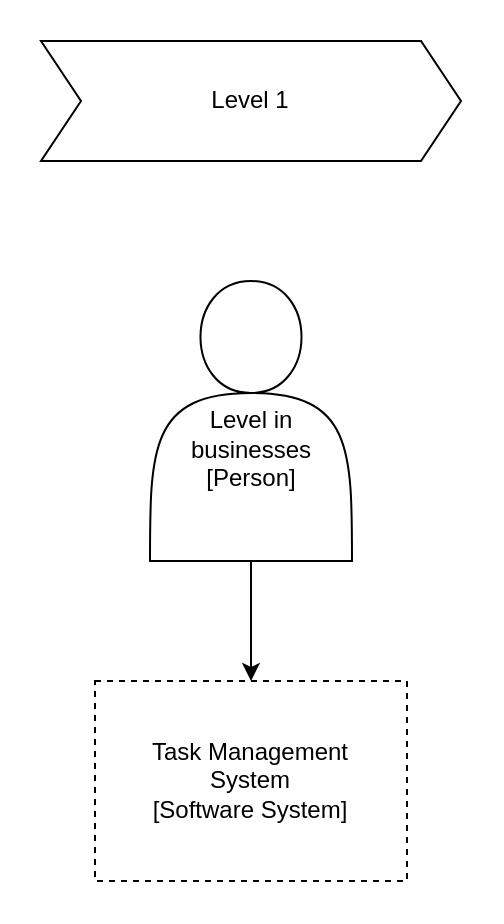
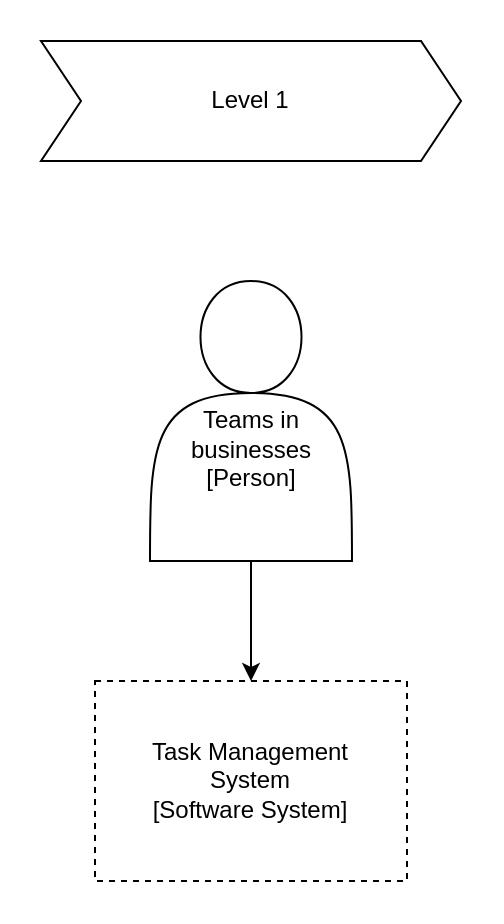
(252, 421) -> (252, 421)
